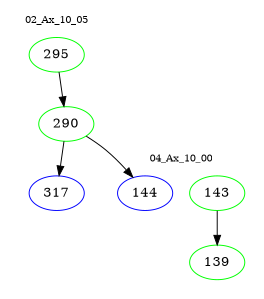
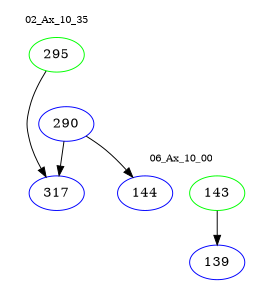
(57, 21) -> (57, 21)
(61, 84) -> (27, 119)
(66, 124) -> (66, 124)
(181, 159) -> (181, 159)
(217, 262) -> (217, 262)
